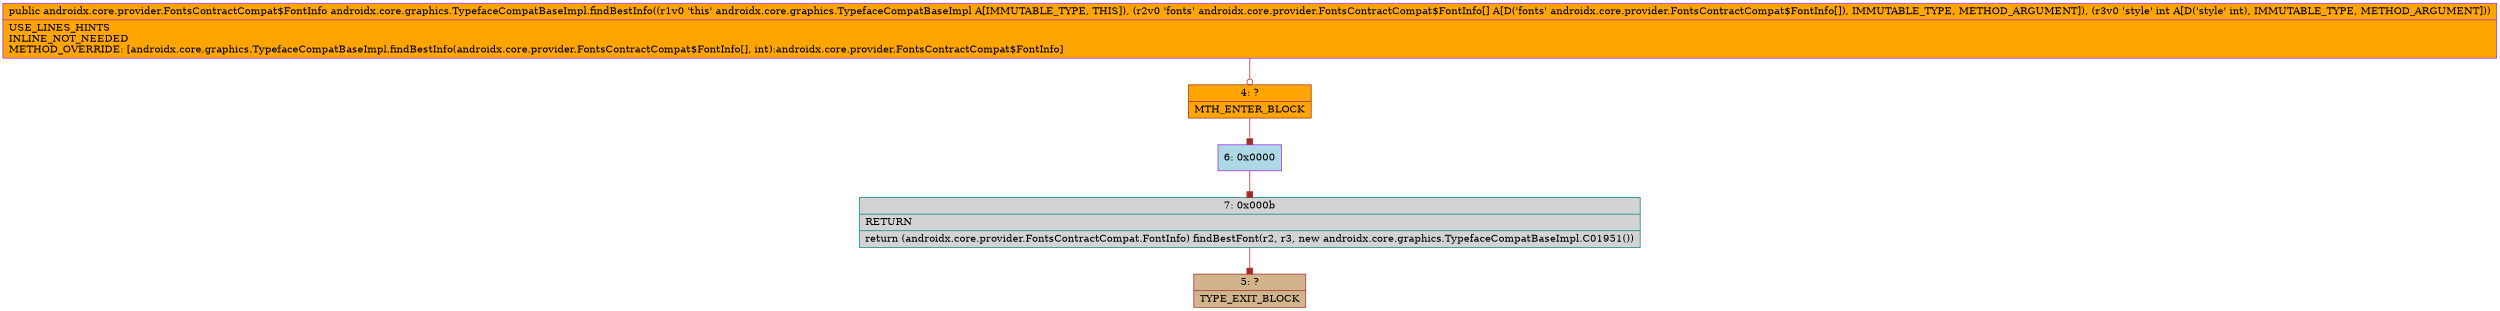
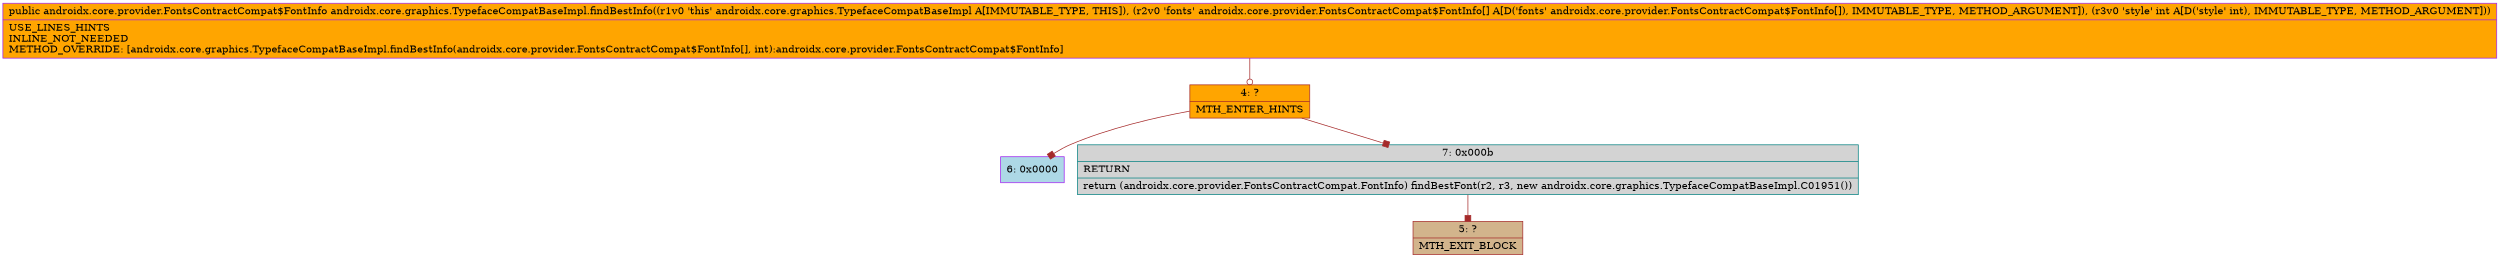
(1250, 109) -> (1250, 109)
(1250, 181) -> (1342, 130)
(1250, 299) -> (1468, 246)
